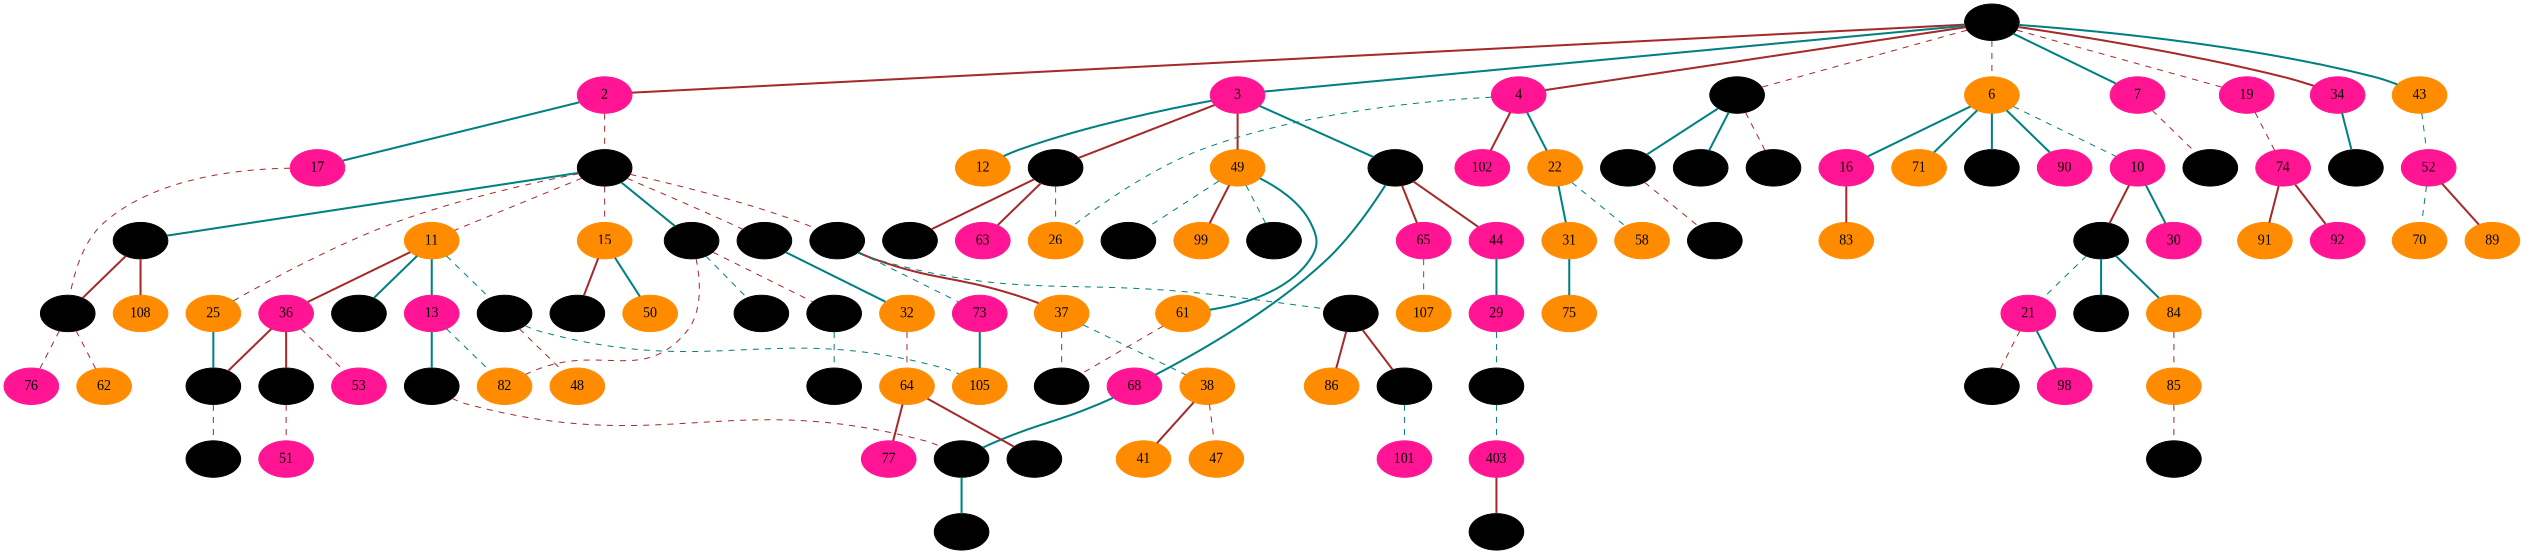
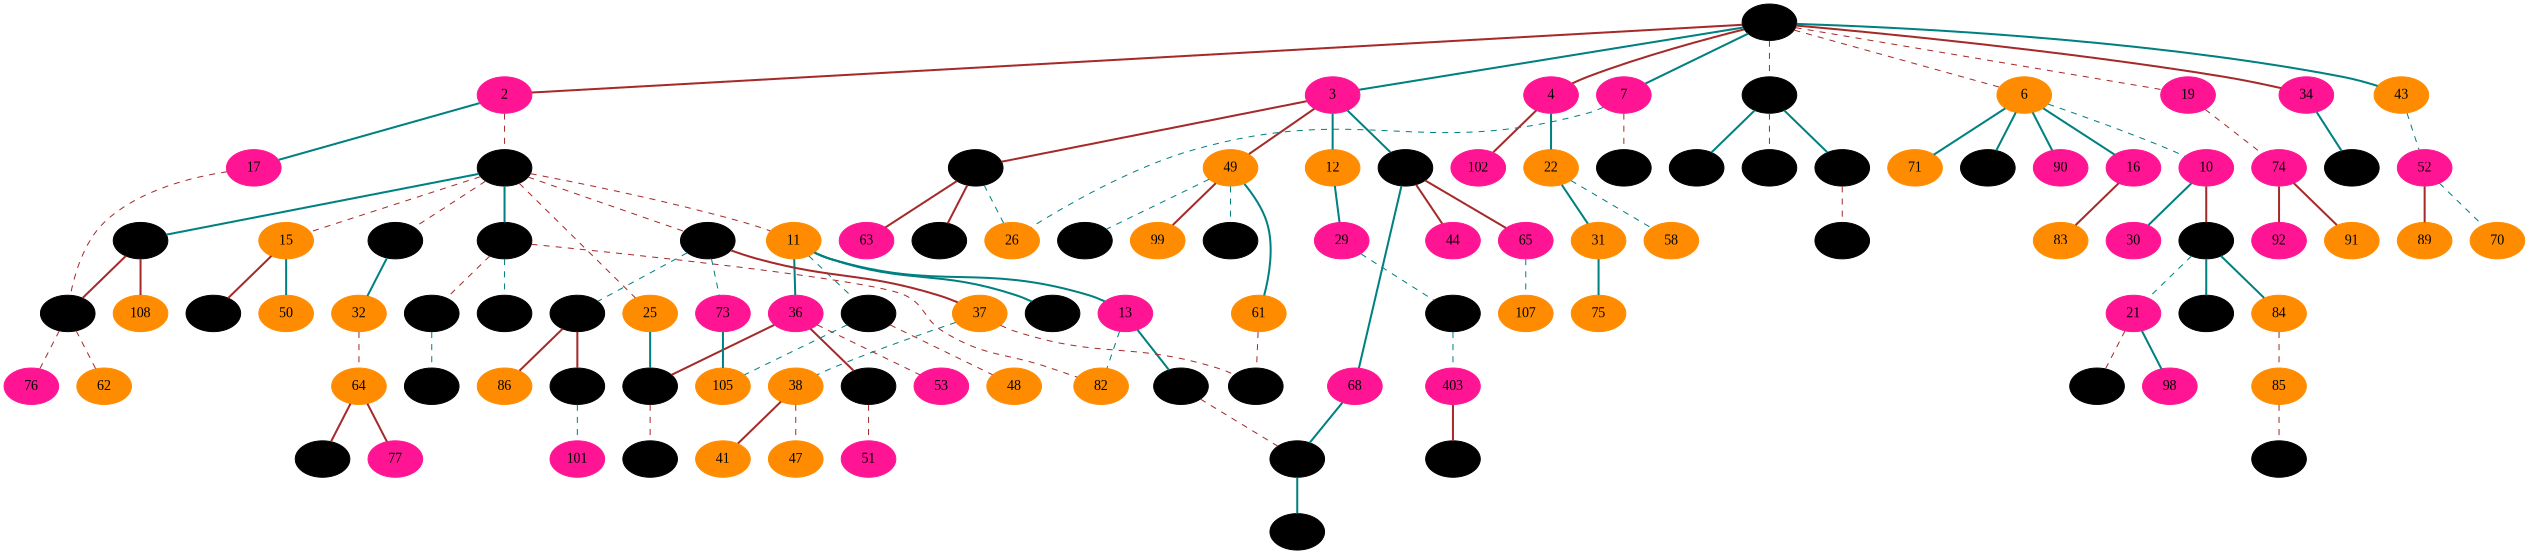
(1271, 128) -> (1309, 130)
(359, 277) -> (795, 281)
(1496, 277) -> (1337, 204)
